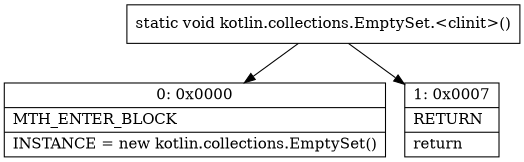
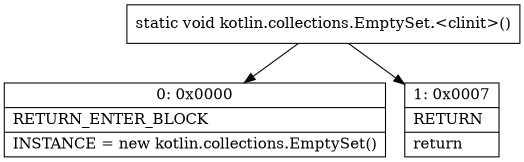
(95, 119) -> (111, 119)
